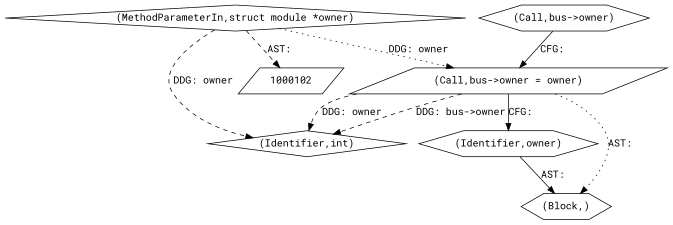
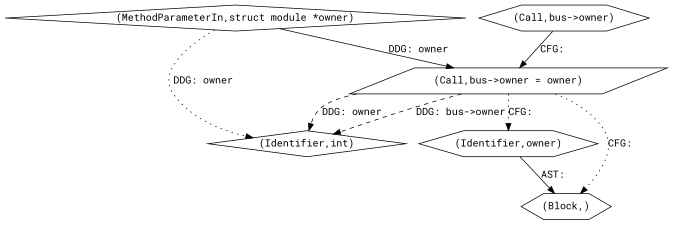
(363, 47) -> (363, 47)
(291, 81) -> none
(174, 94) -> (174, 94)
(508, 109) -> (508, 109)
(623, 144) -> (623, 144)
